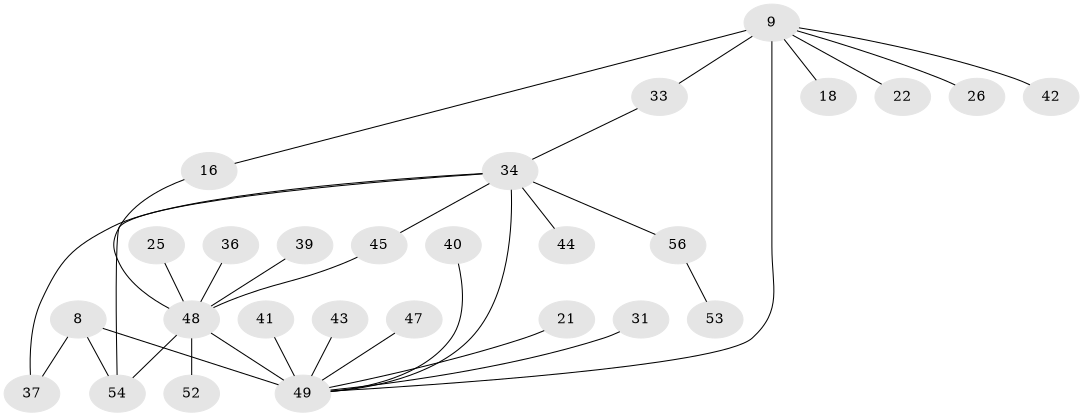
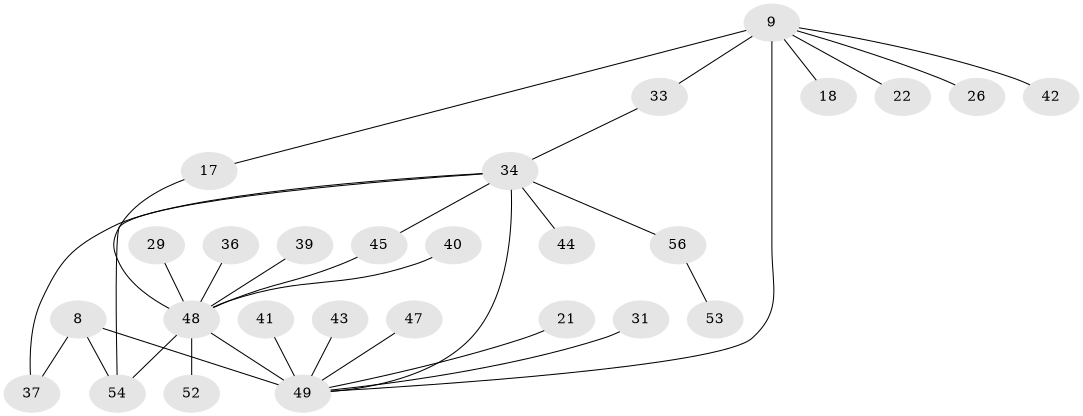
(209, 171) -> (209, 171)
(157, 245) -> (157, 245)
(435, 355) -> (323, 282)
